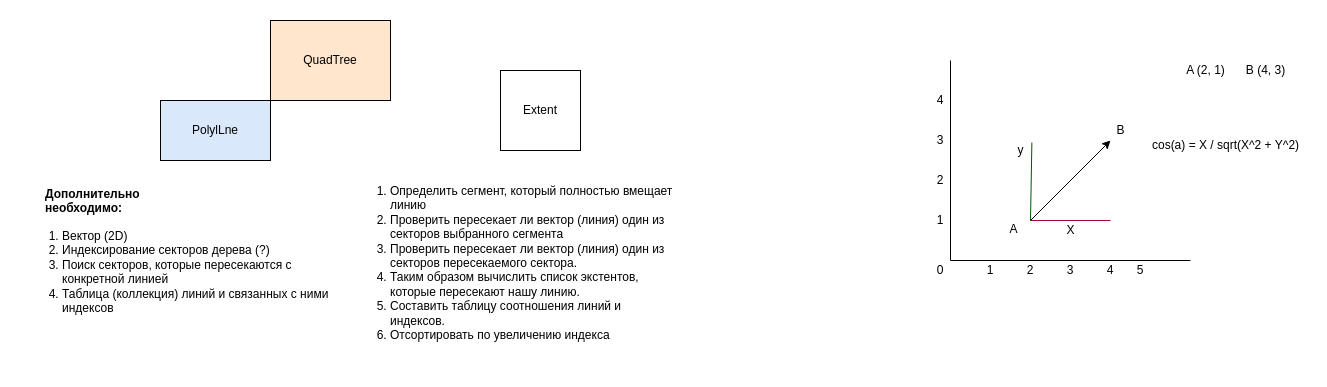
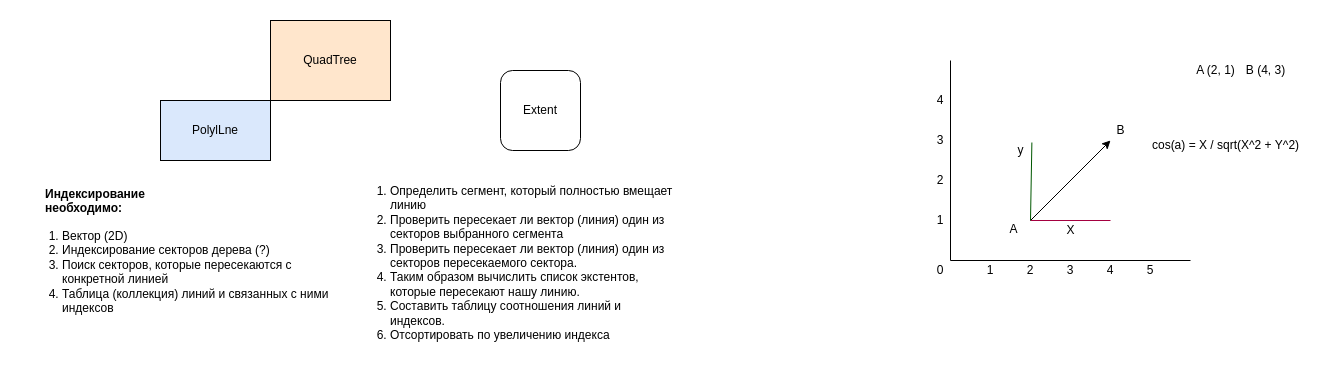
(1206, 71) -> (1216, 71)
(541, 111) -> (541, 111)
(120, 202) -> (120, 202)
(1141, 271) -> (1151, 271)
